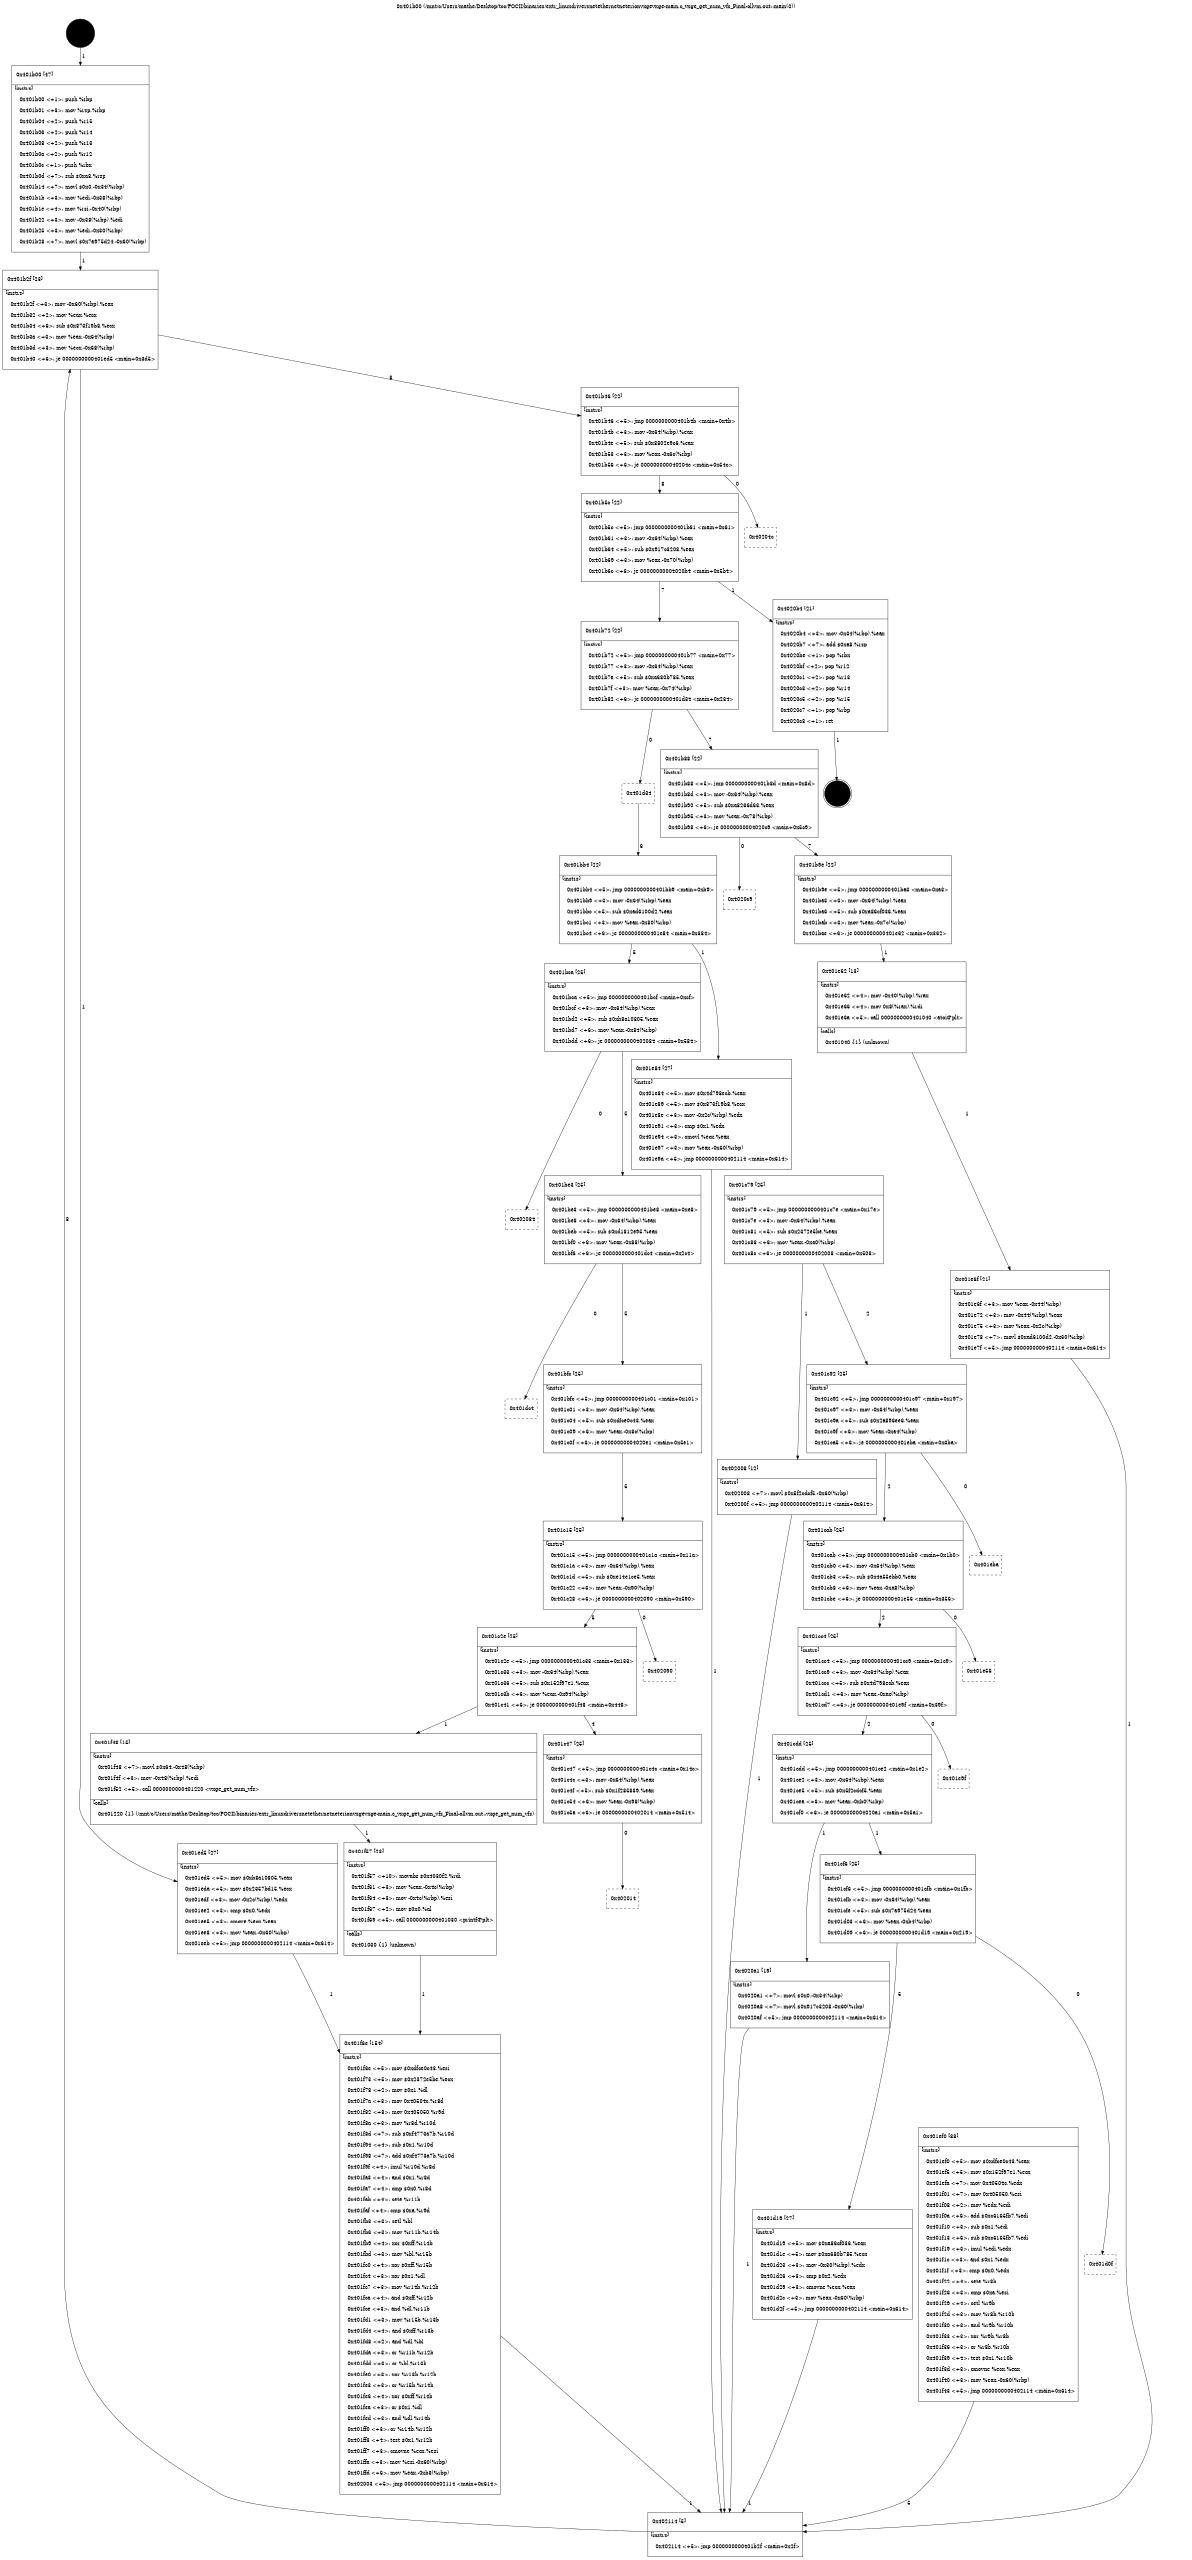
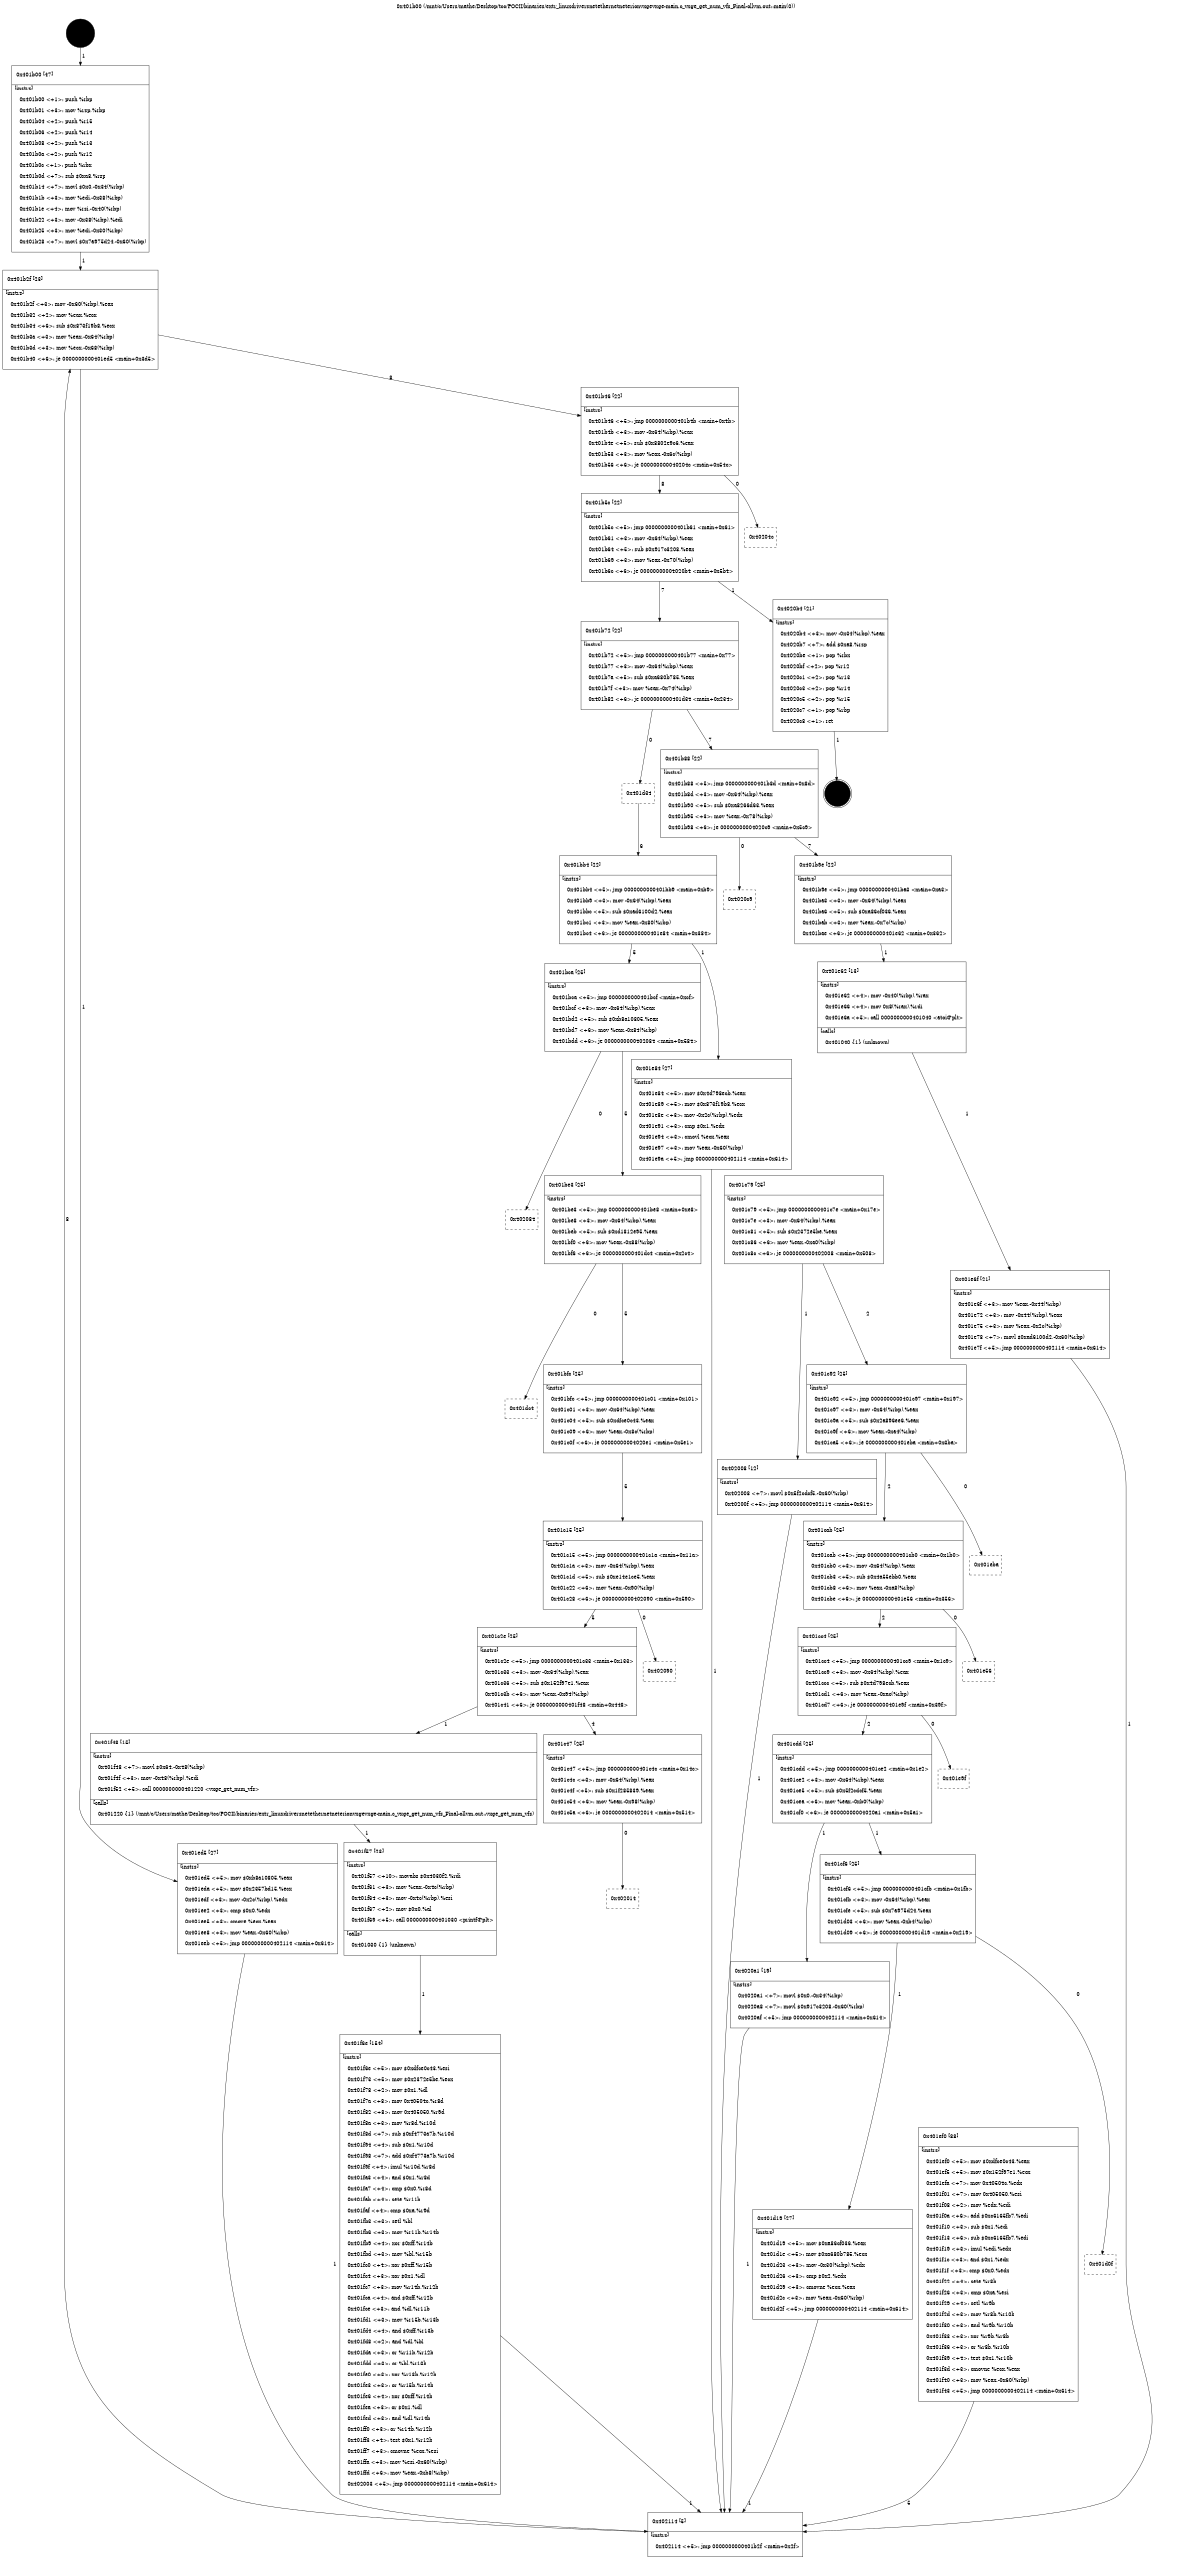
(899, 1995) -> (899, 1995)
(317, 2001) -> (263, 2389)
